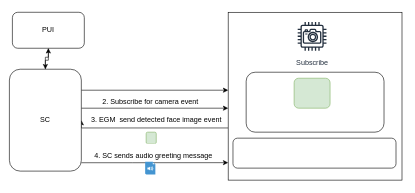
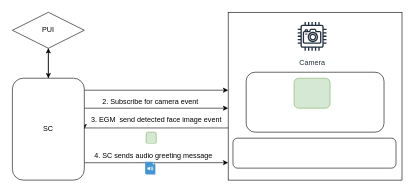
(48, 30) -> (48, 30)
(313, 63) -> (313, 63)
(45, 120) -> (48, 129)
